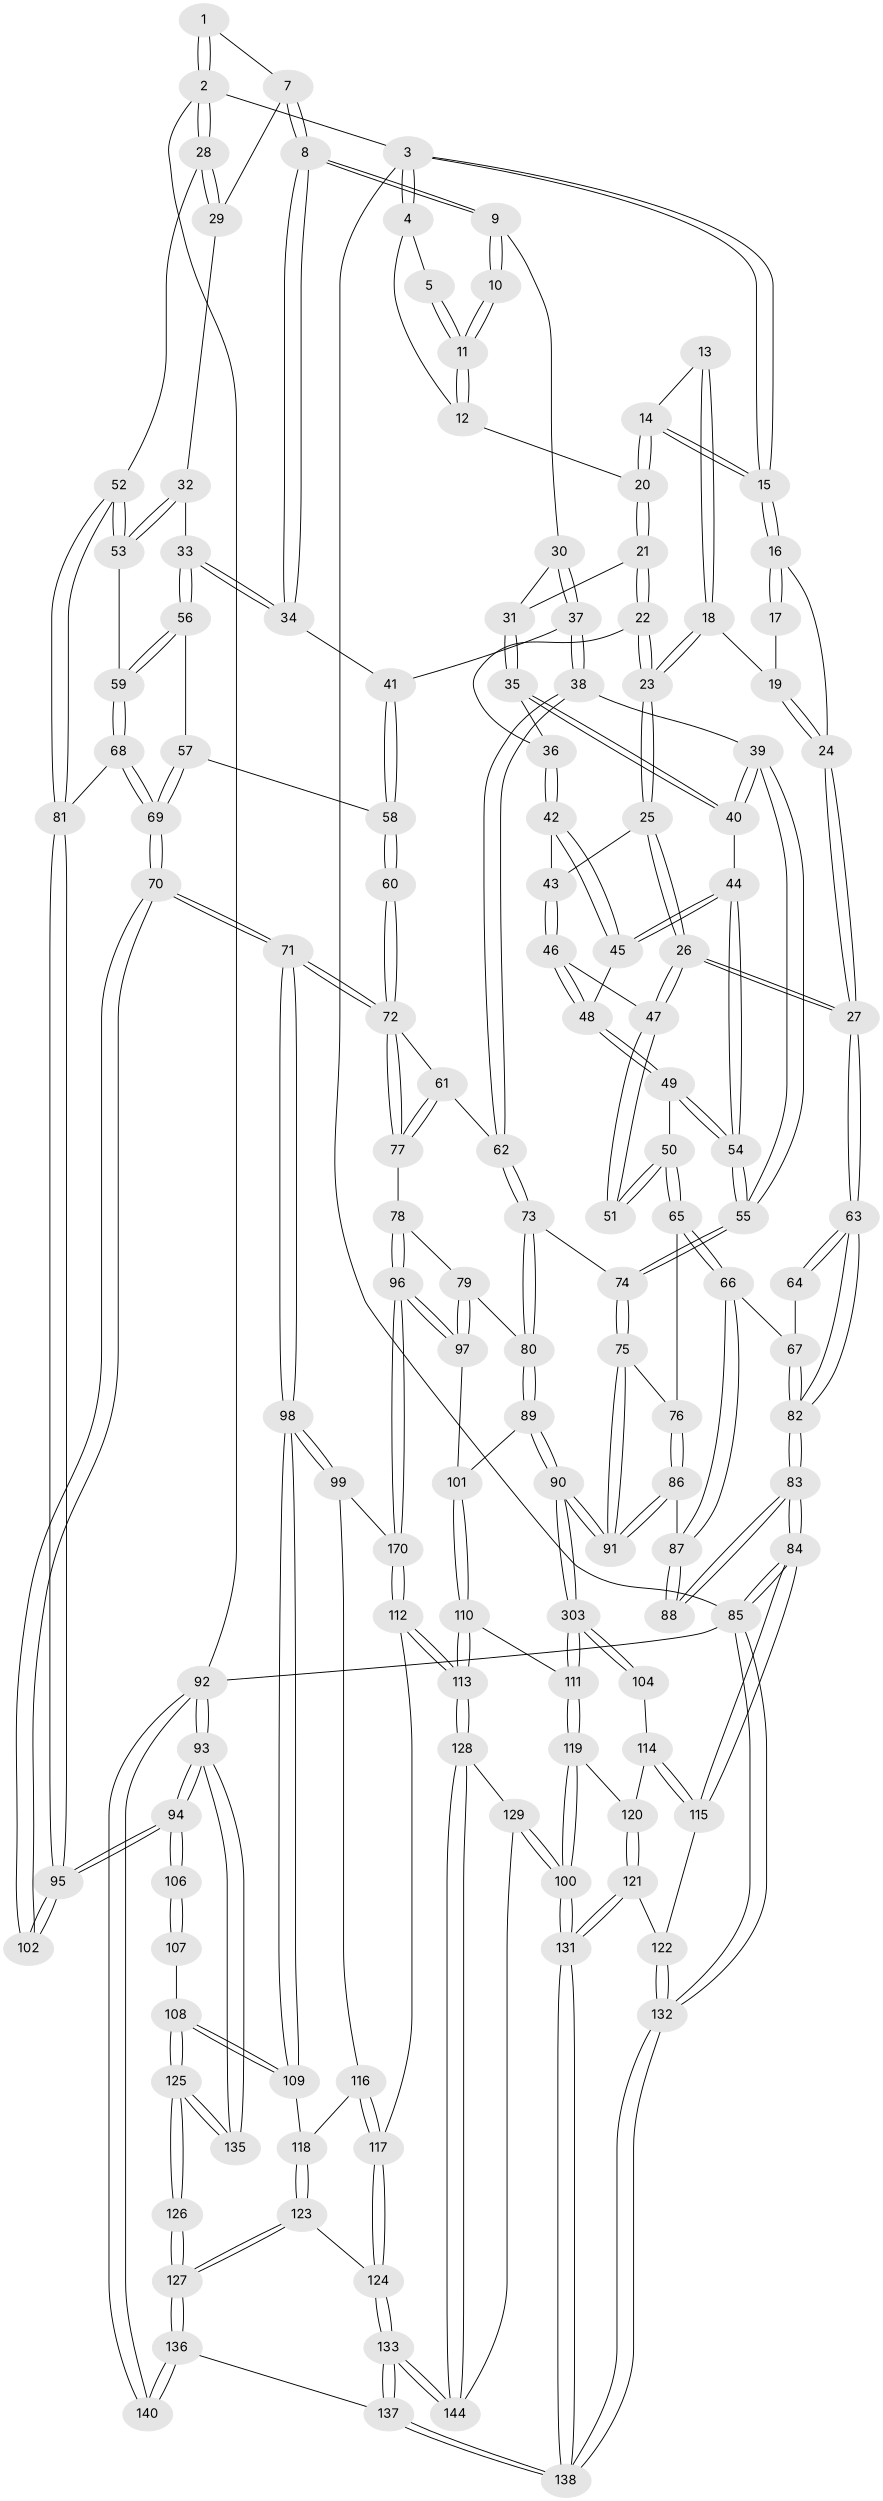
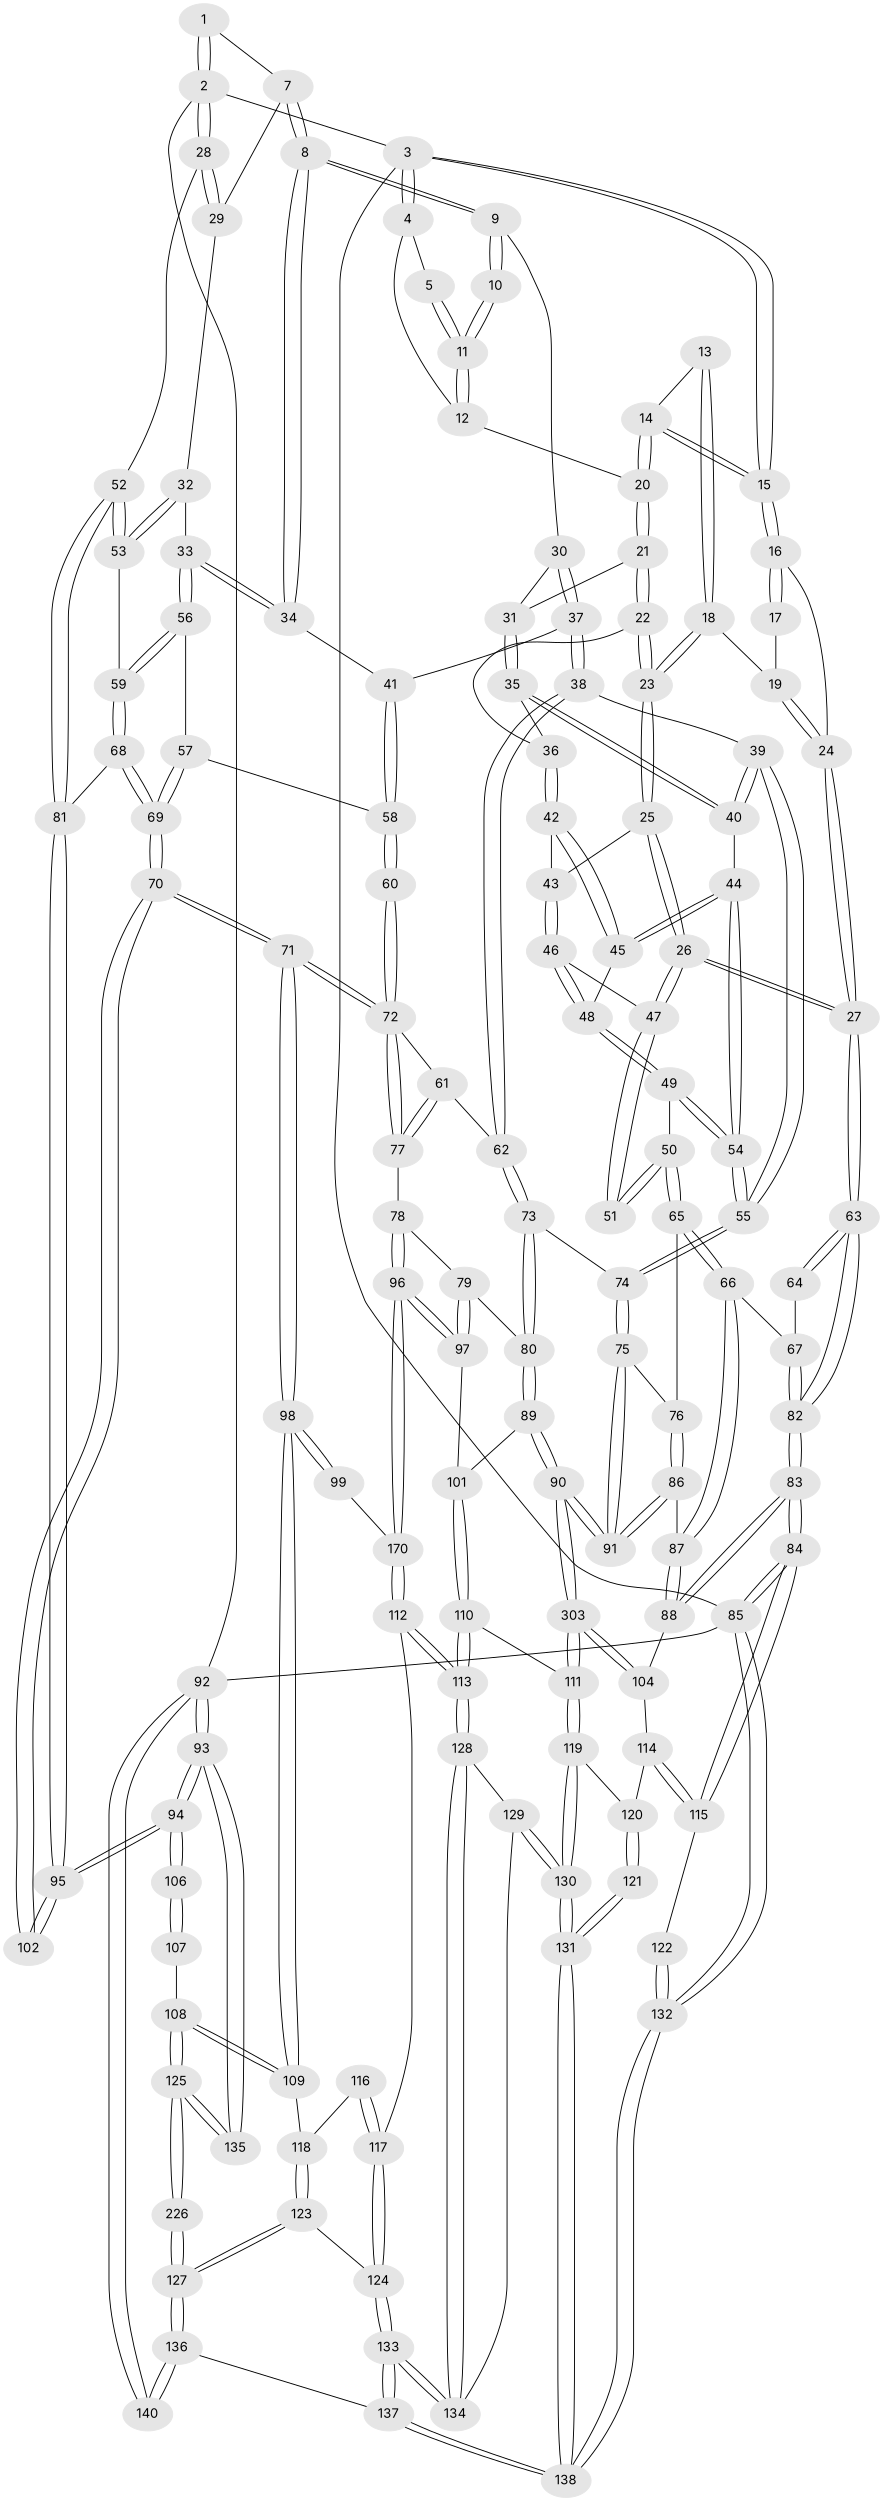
none -> (657, 1650)
(344, 1783) -> none
(566, 1882) -> (566, 1882)
(647, 1916) -> none
(177, 2215) -> (177, 2215)
(455, 2414) -> (455, 2414)
